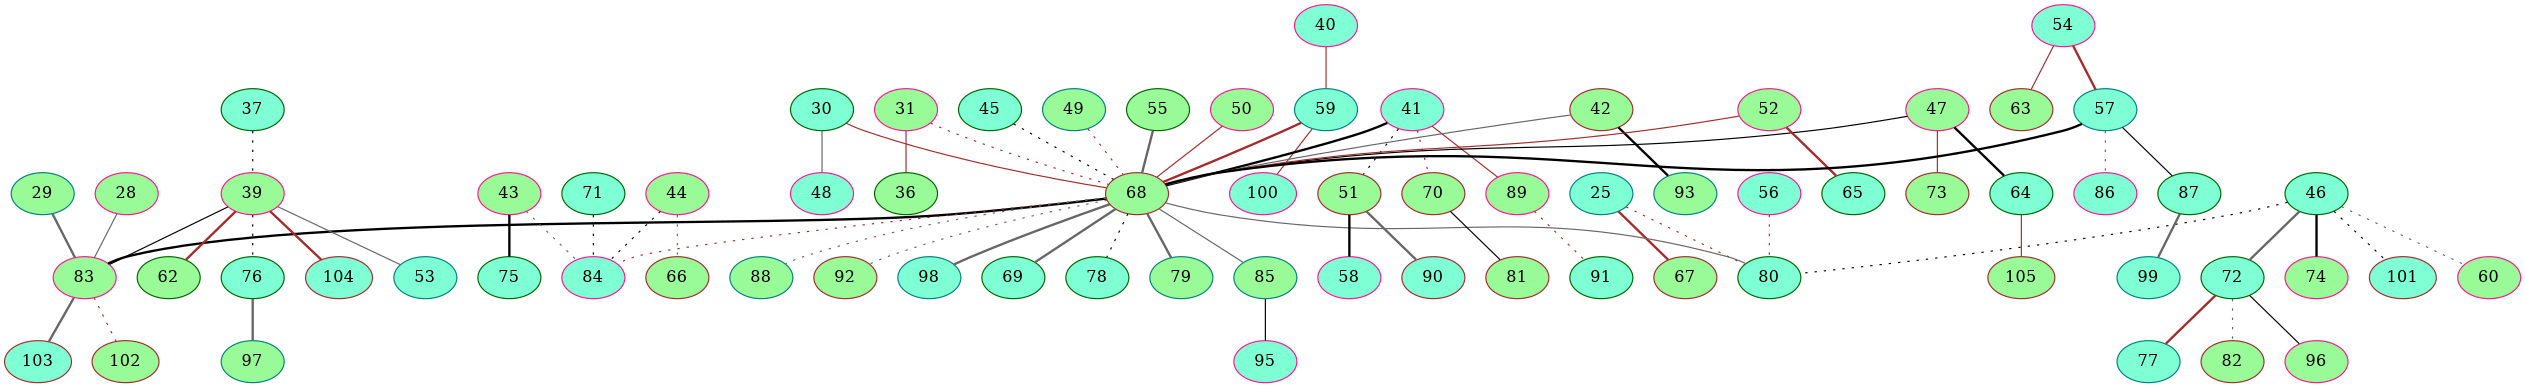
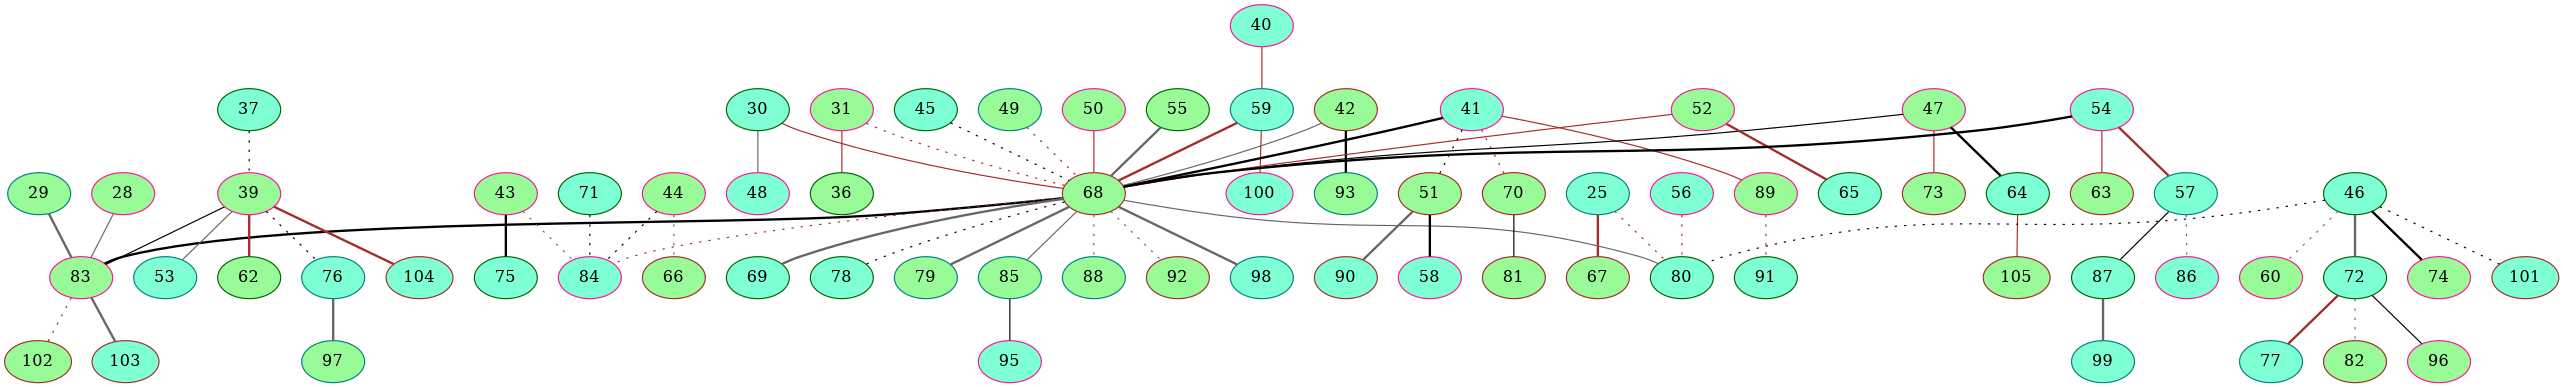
(1625, 164) -> (1598, 151)
(253, 278) -> (333, 278)
